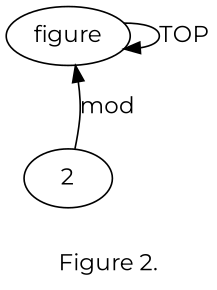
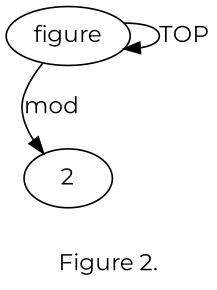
(80, 116) -> (23, 100)
